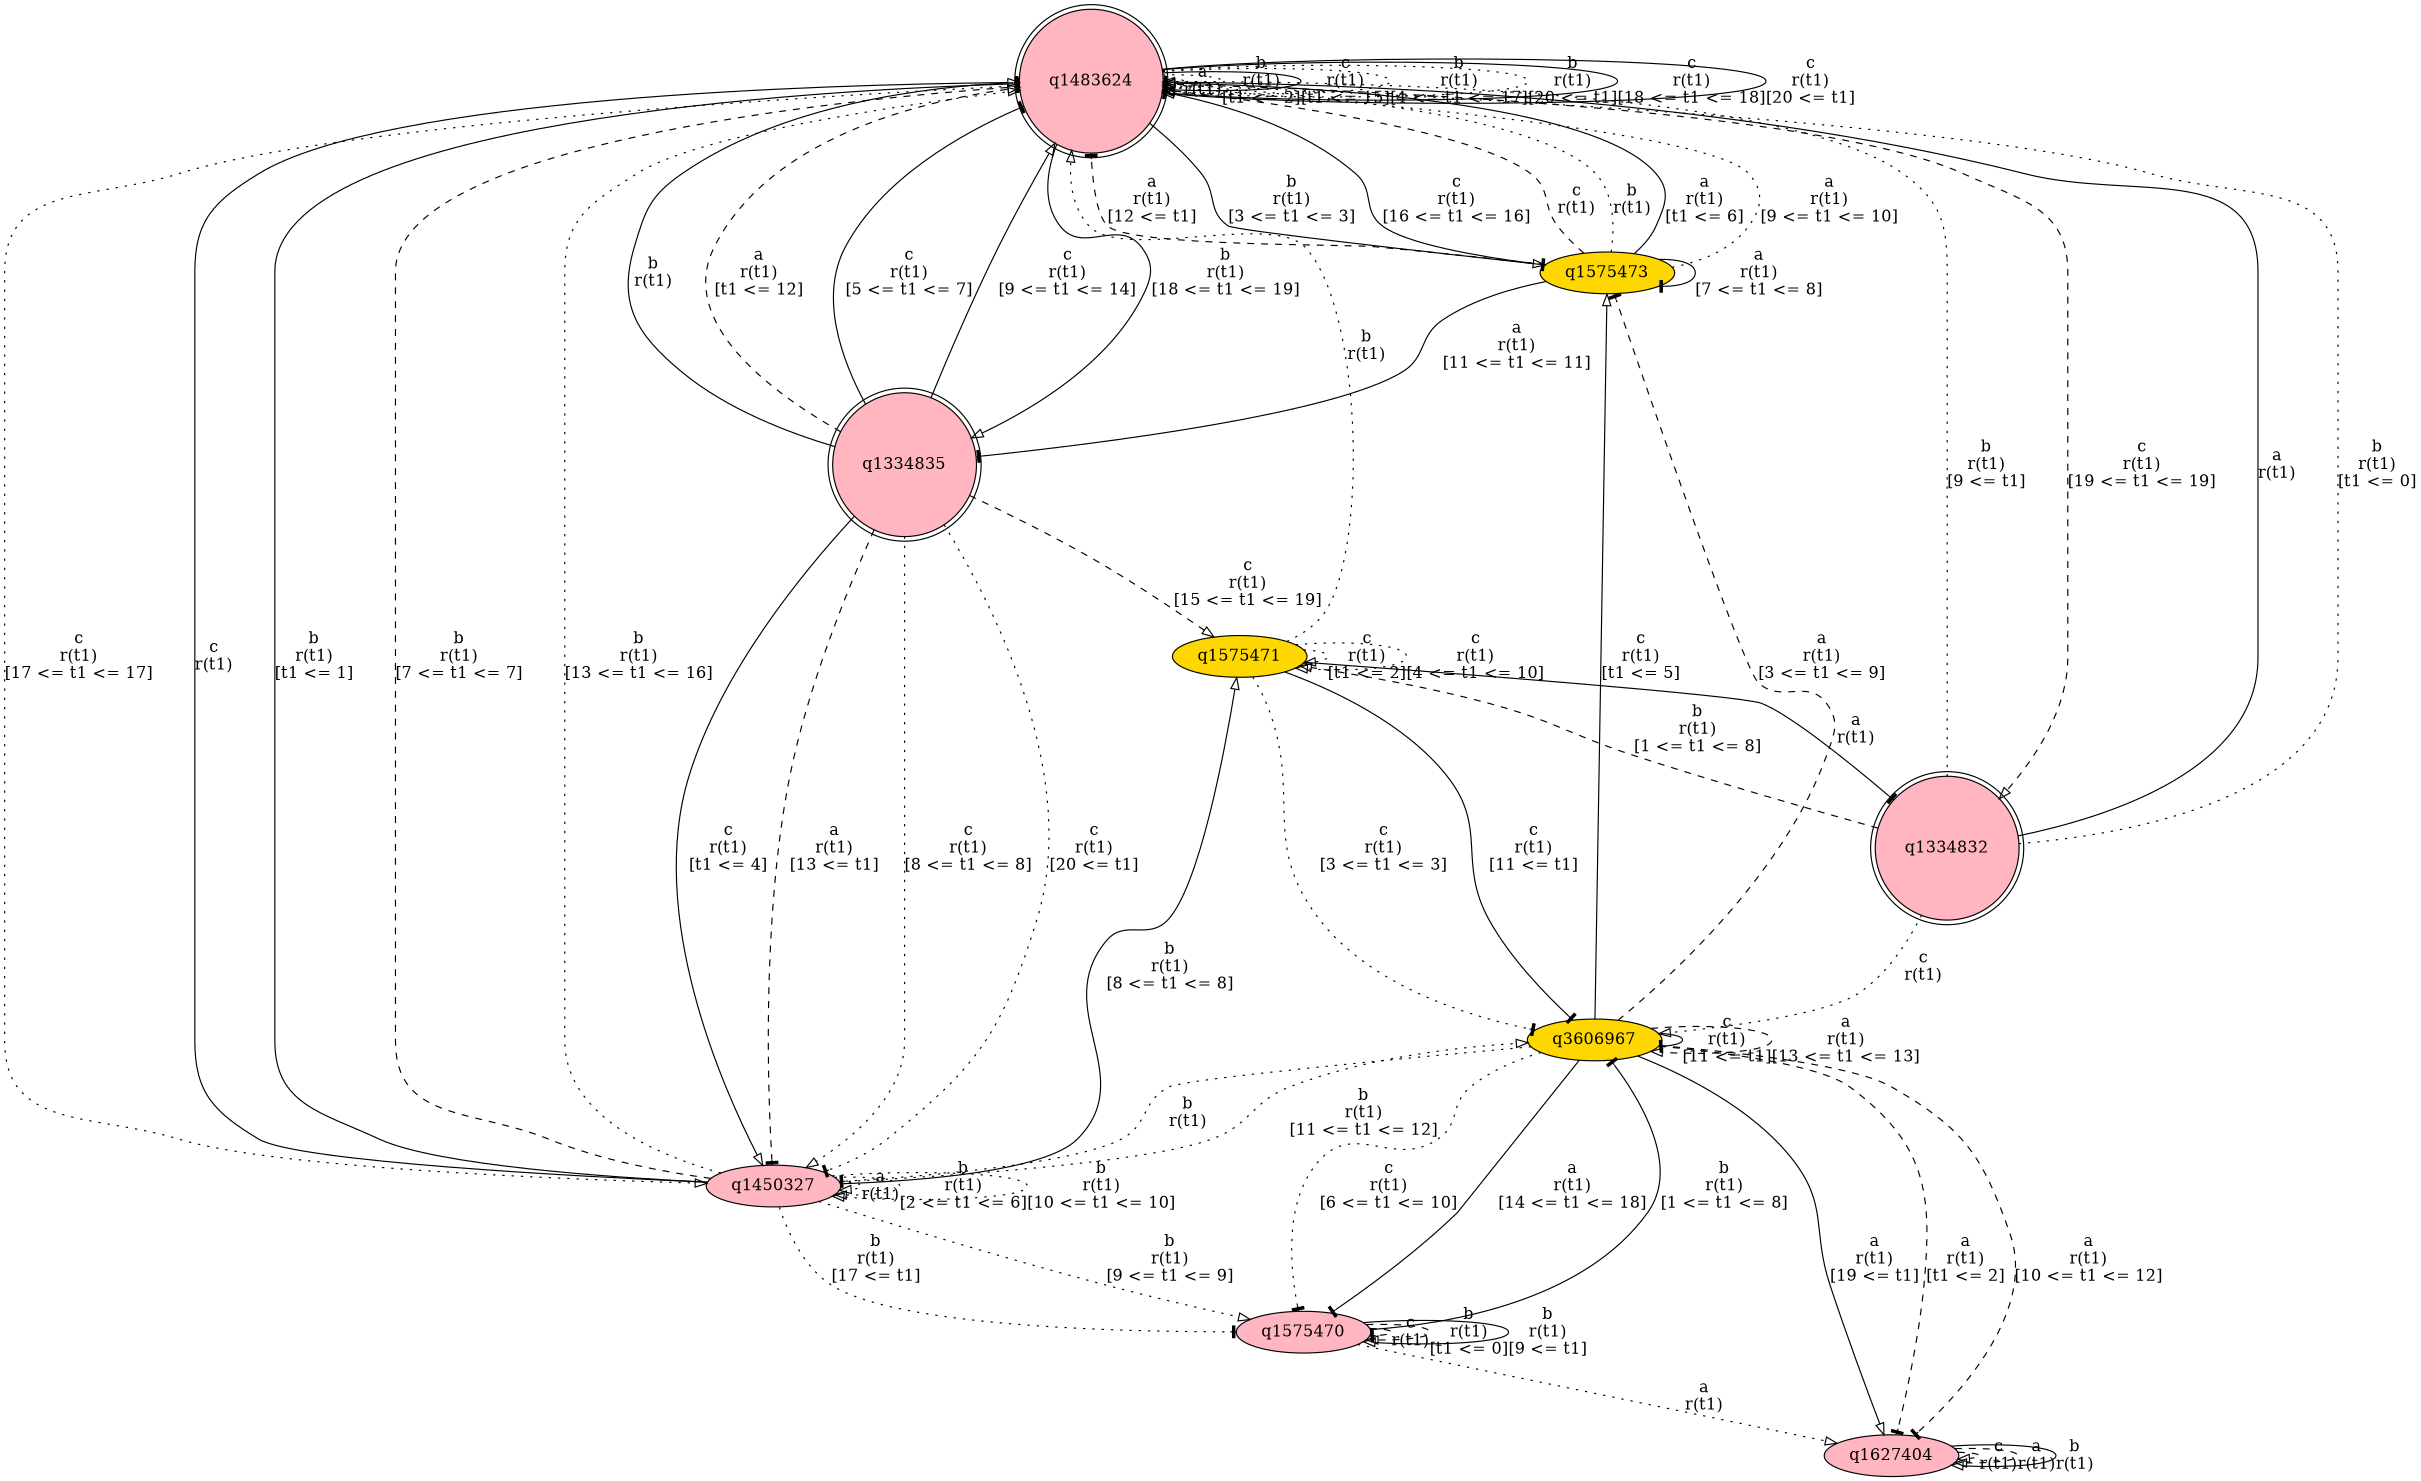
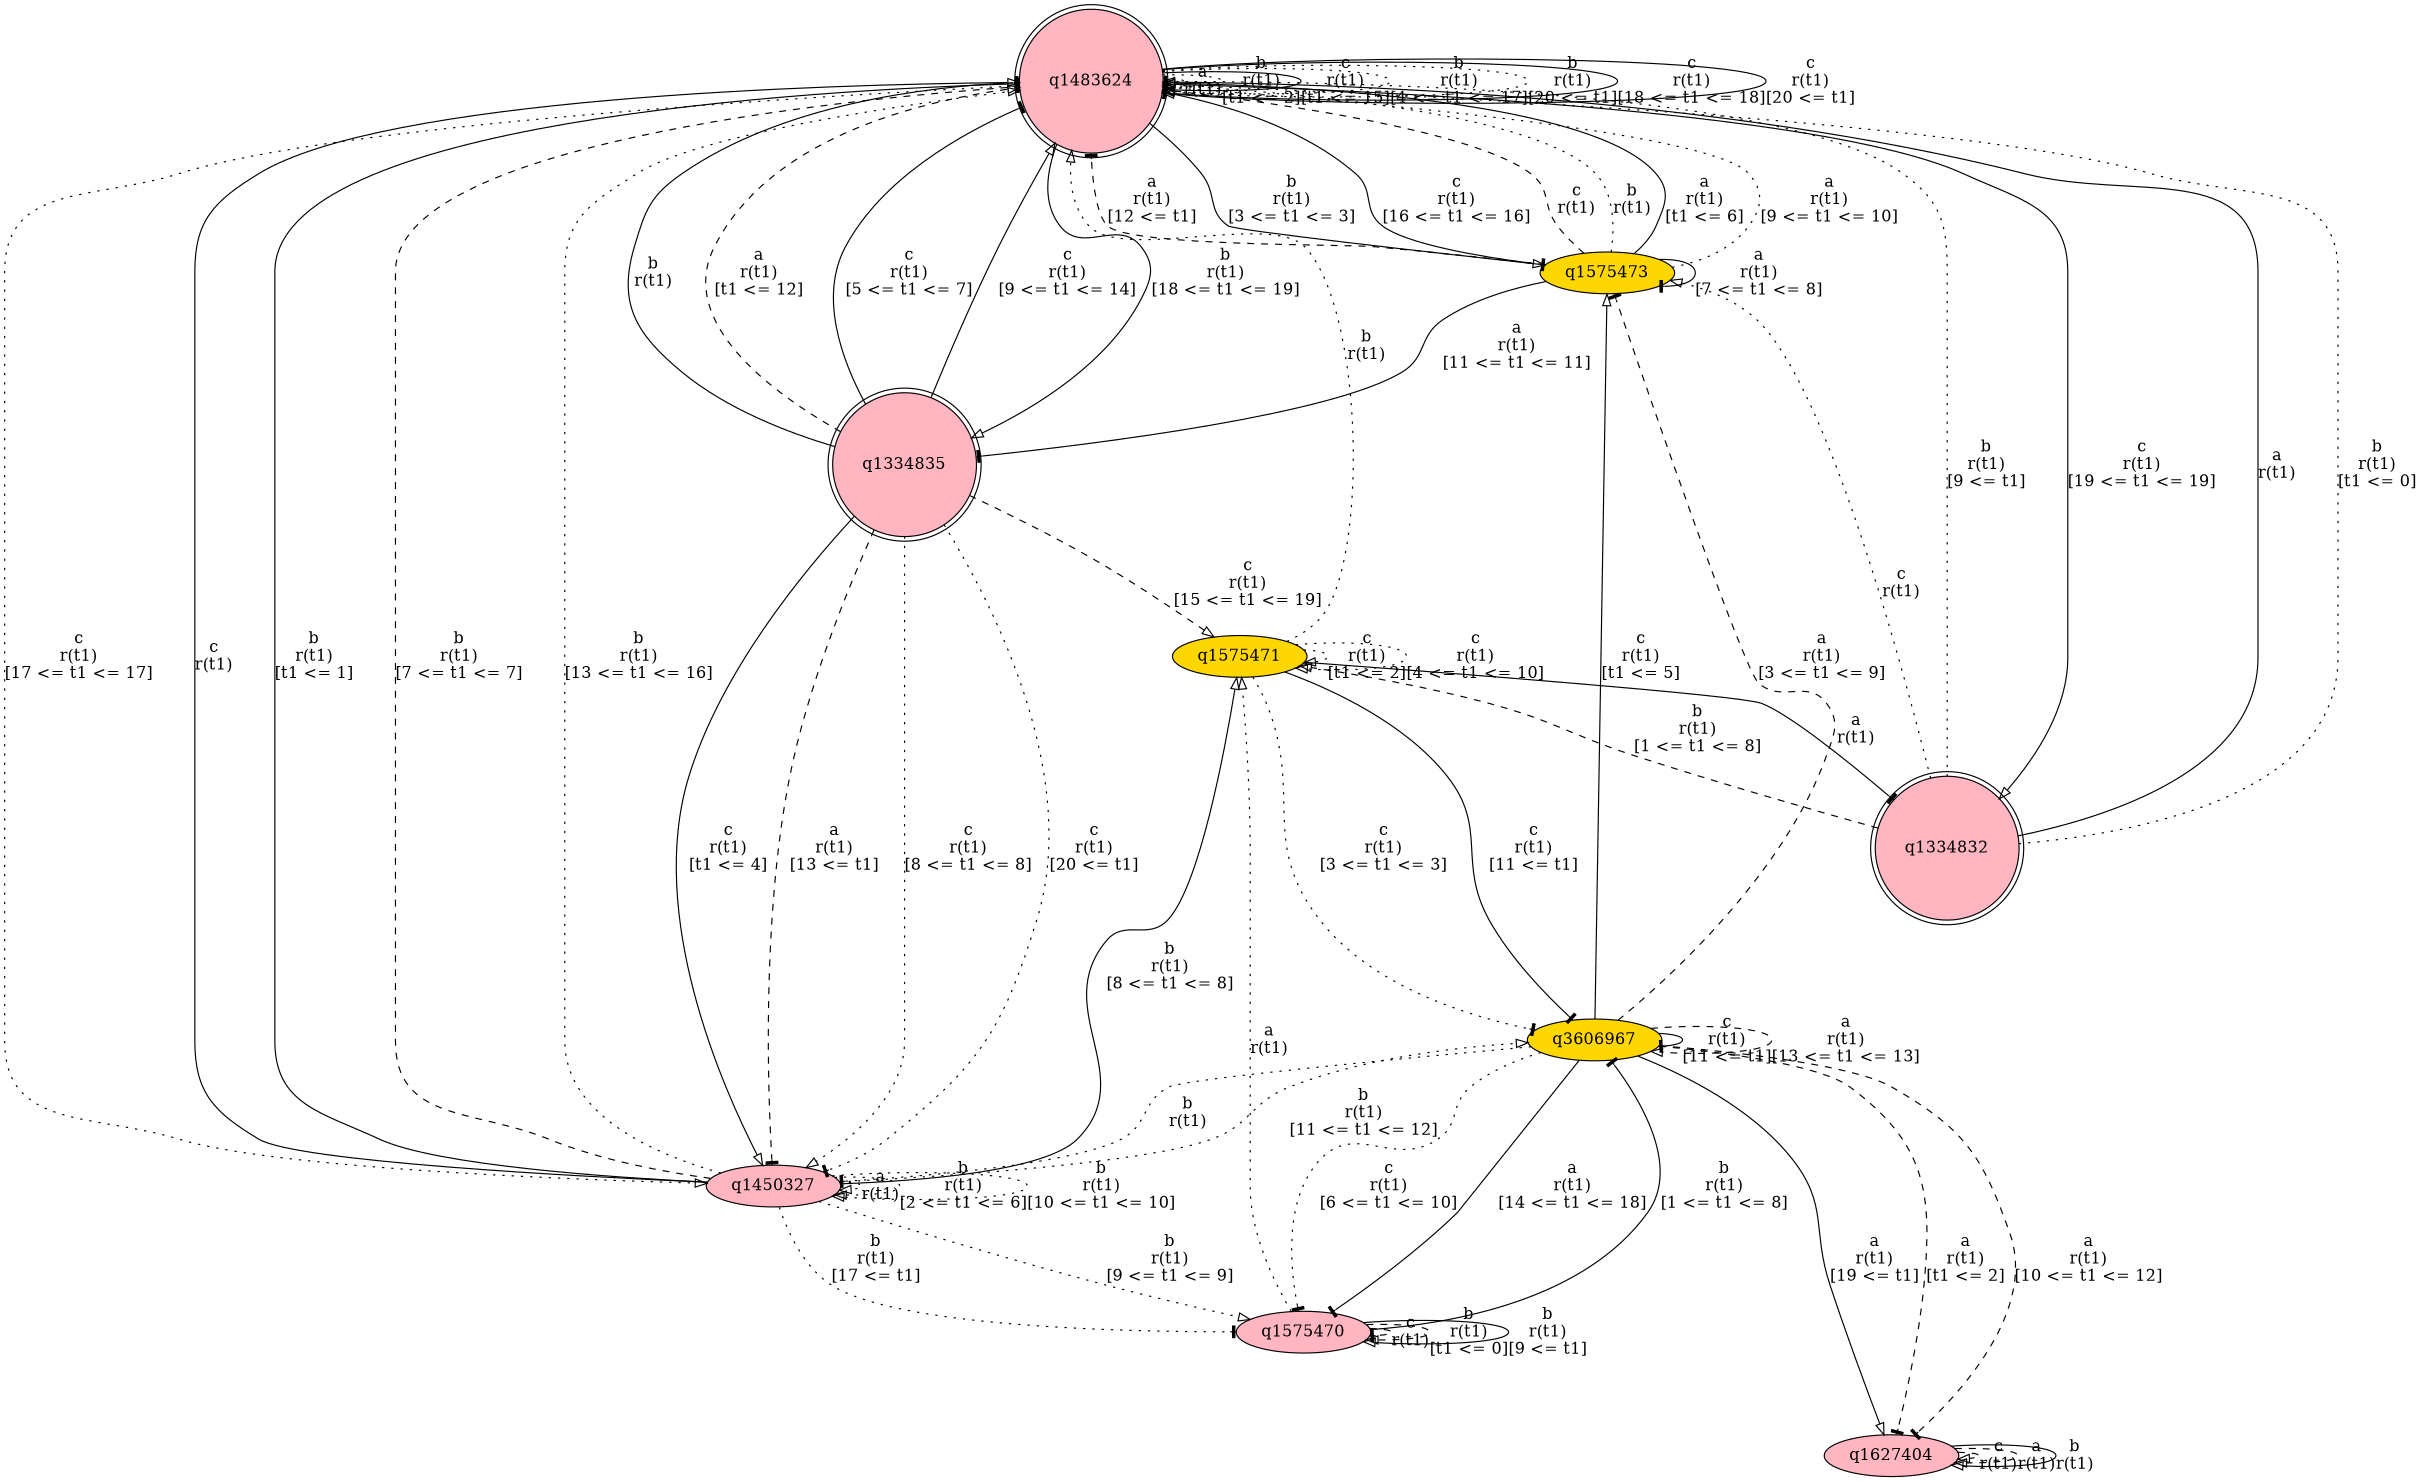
(1907, 155) -> (1907, 155)
(1816, 1010) -> (1849, 501)
(1592, 1393) -> (1250, 1004)
